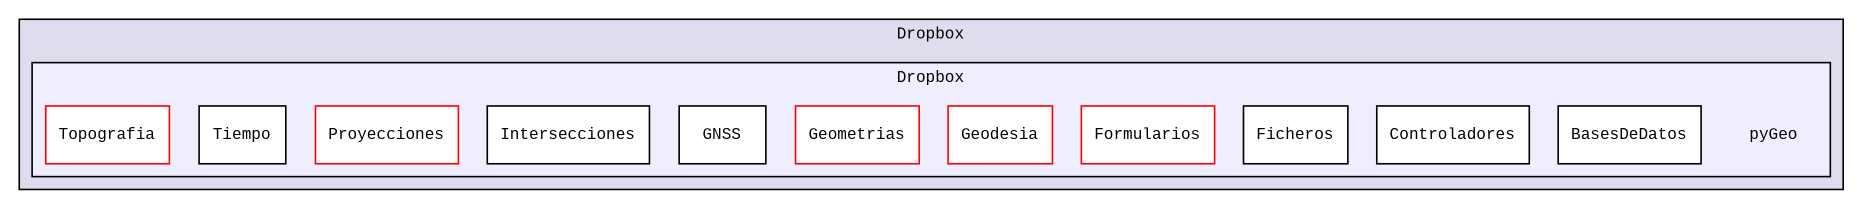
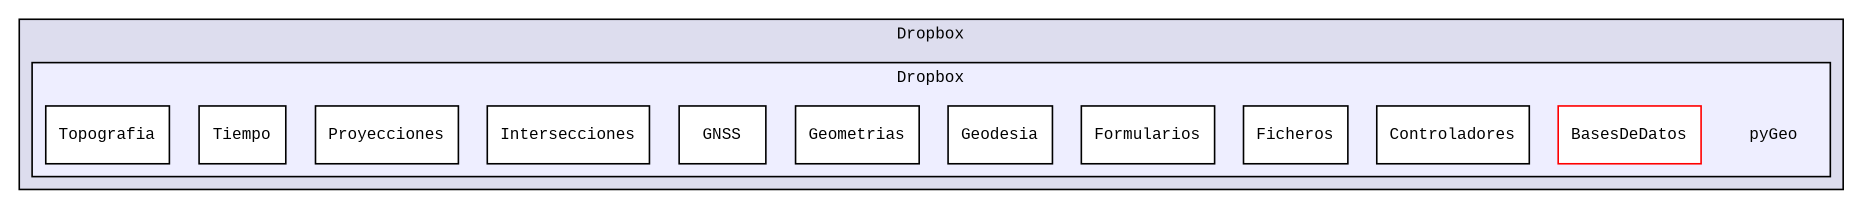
(108, 135) -> (108, 135)
(387, 135) -> (387, 135)
(857, 135) -> (857, 135)
(1000, 135) -> (1000, 135)
(1148, 135) -> (1148, 135)
(1630, 135) -> (1630, 135)
